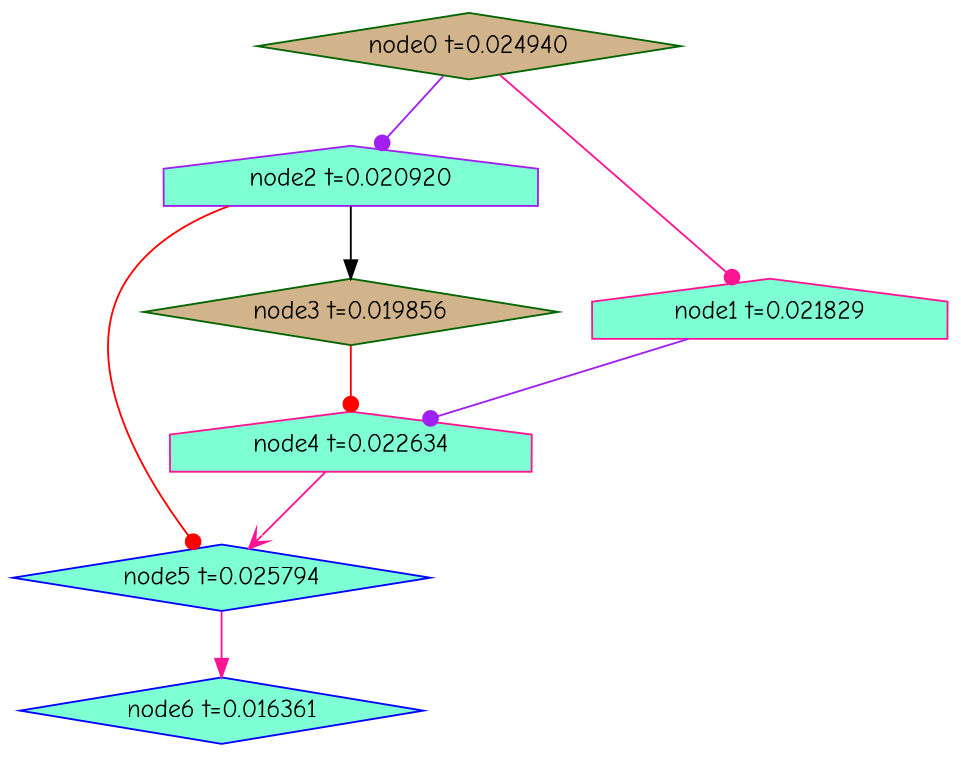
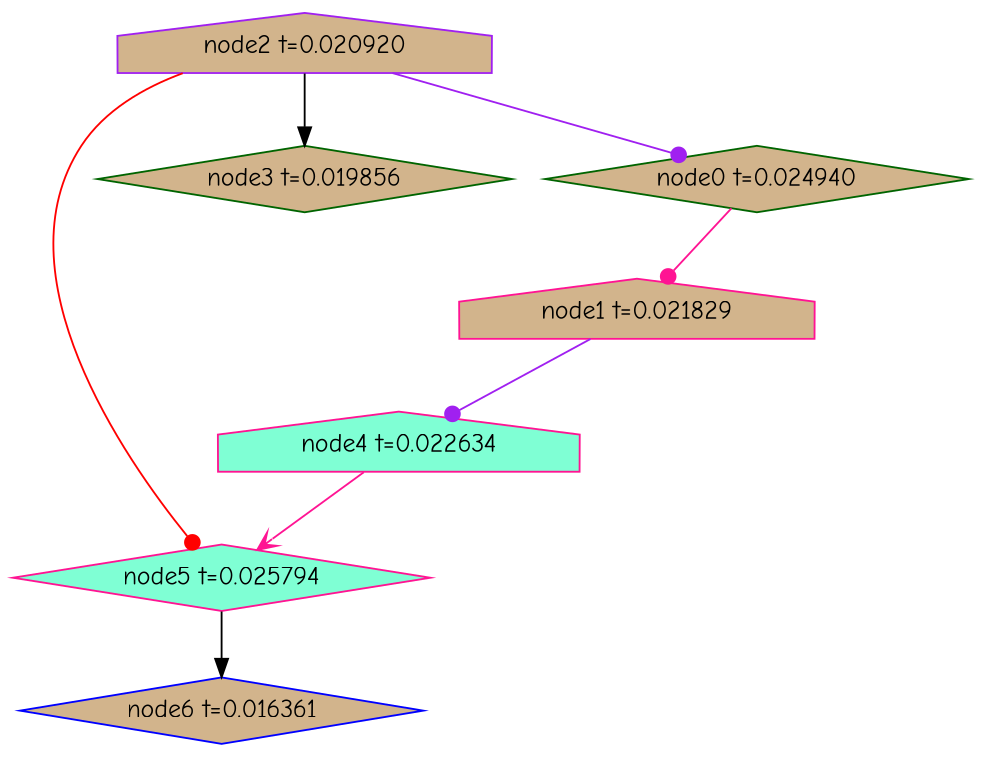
(415, 107) -> (532, 113)
(351, 179) -> (305, 46)
(770, 312) -> (637, 312)
(351, 371) -> none
(222, 578) -> (222, 578)
(222, 635) -> (222, 635)
(222, 711) -> (222, 711)
